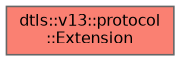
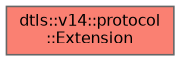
(90, 31) -> (90, 31)
